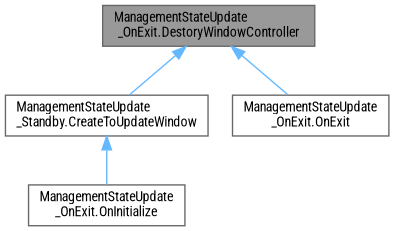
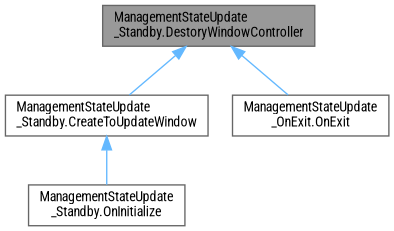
(209, 26) -> (209, 26)
(107, 205) -> (107, 205)
